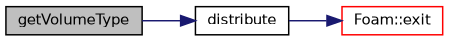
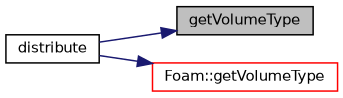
(161, 21) -> (130, 38)
(392, 21) -> (245, 77)
